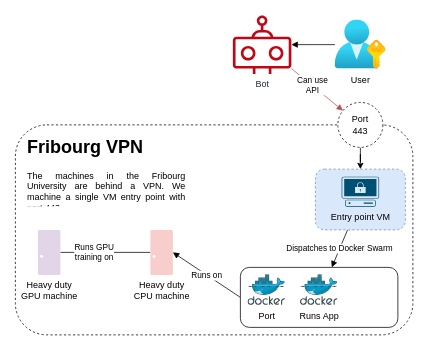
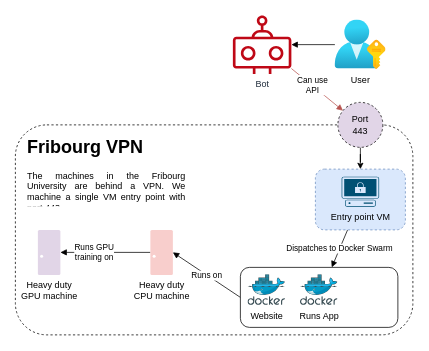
(360, 125) -> (360, 125)
(65, 252) -> (67, 252)
(267, 316) -> (267, 316)
